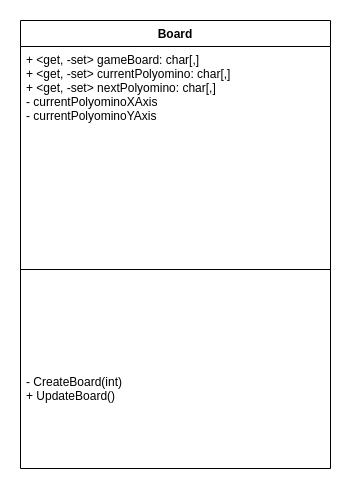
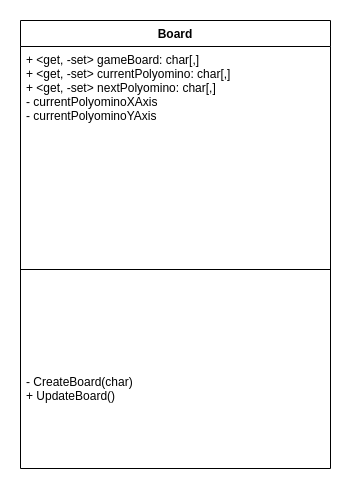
(83, 382) -> (88, 382)
